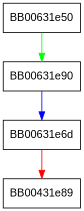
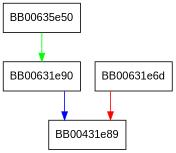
(42, 18) -> (42, 18)
(42, 101) -> (65, 101)
